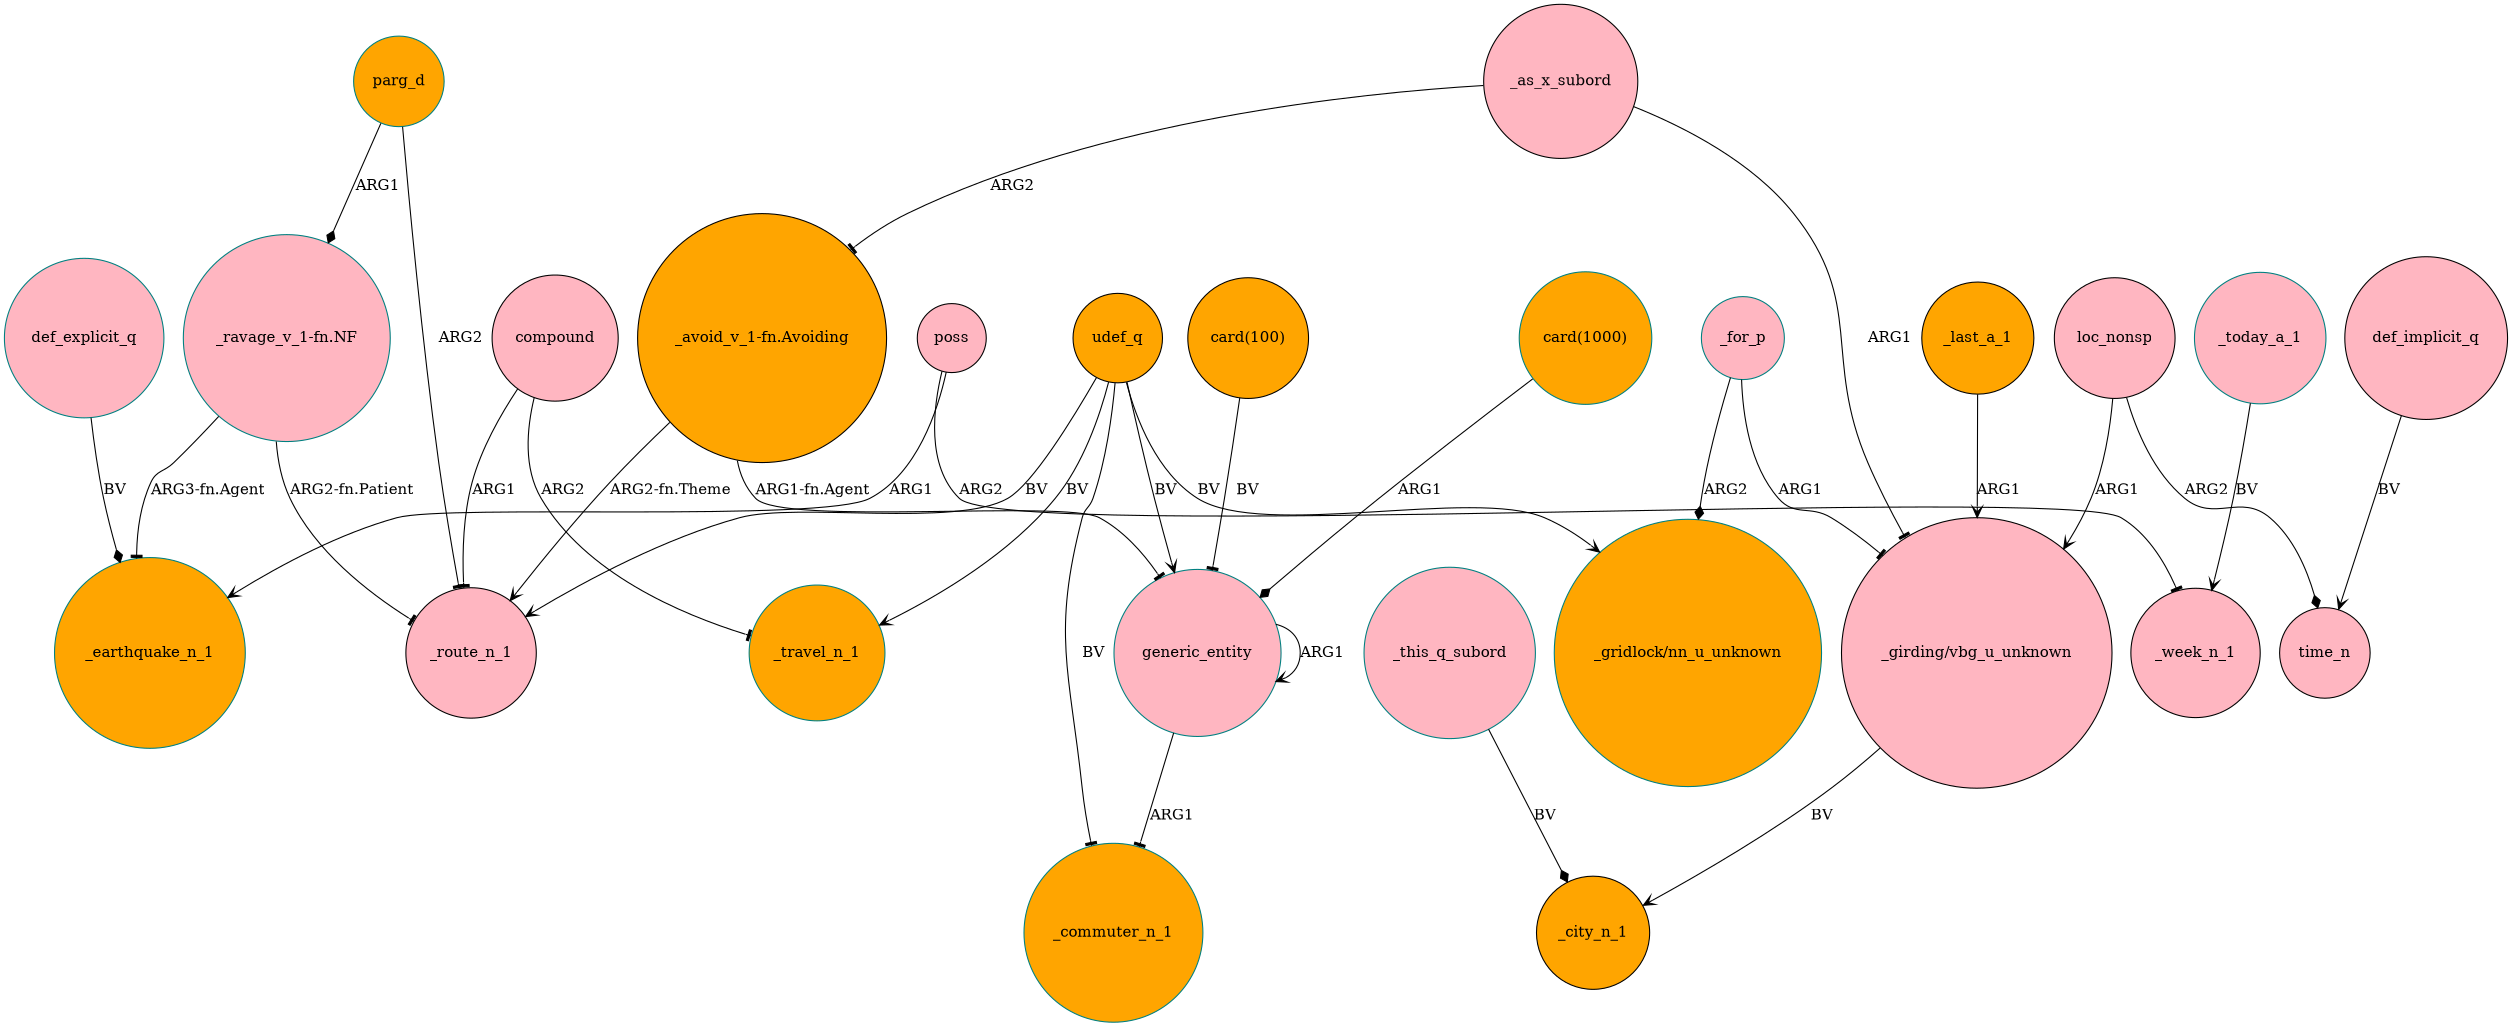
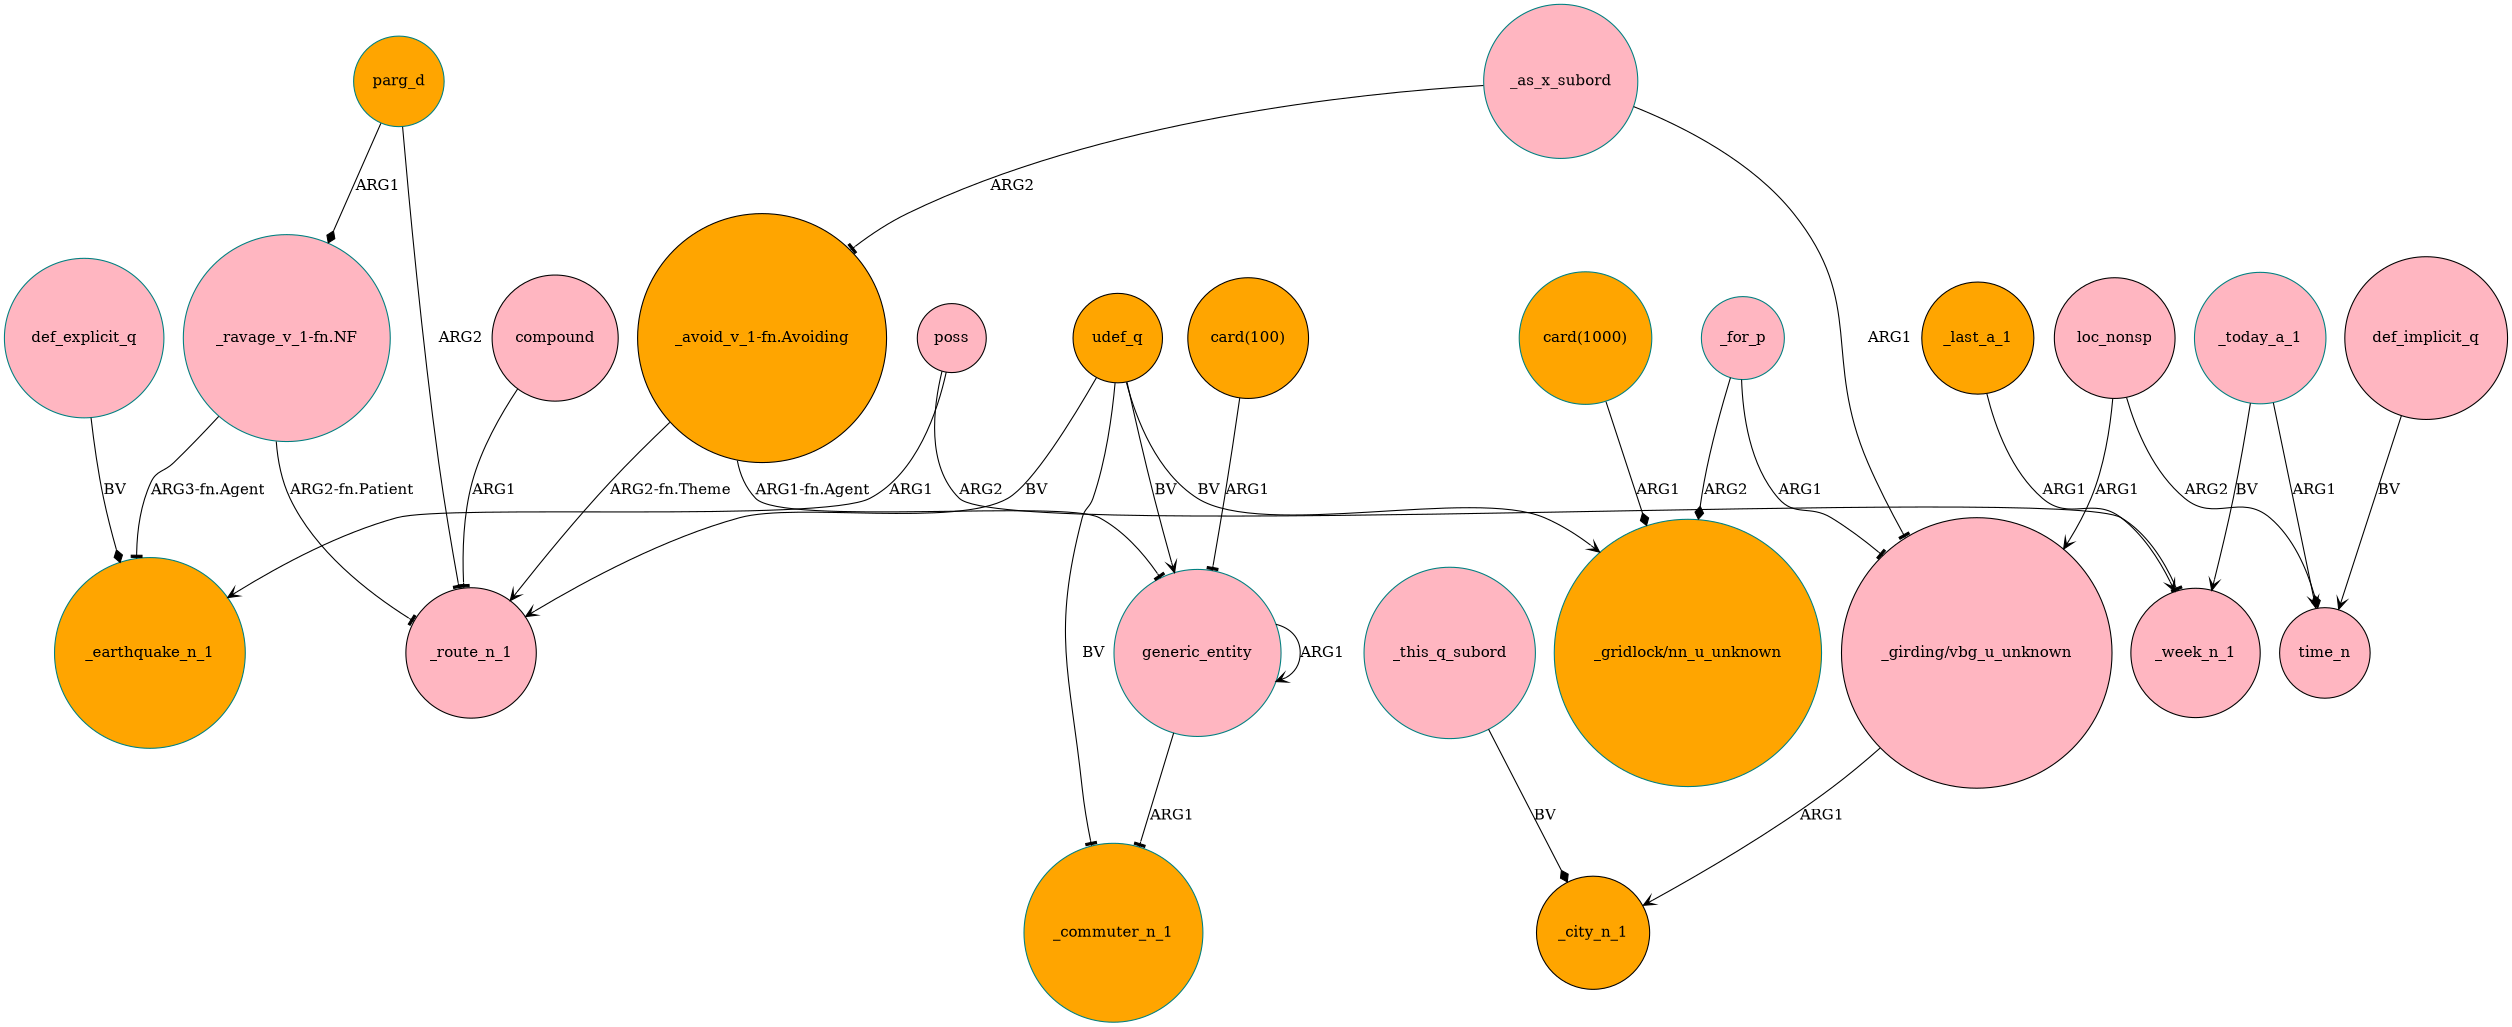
(1561, 81) -> (1561, 81)
(1977, 450) -> (2043, 499)
(1400, 482) -> (1624, 457)
(1248, 490) -> (1248, 490)
none -> (2293, 500)
(817, 653) -> none
(1822, 816) -> (1822, 816)
